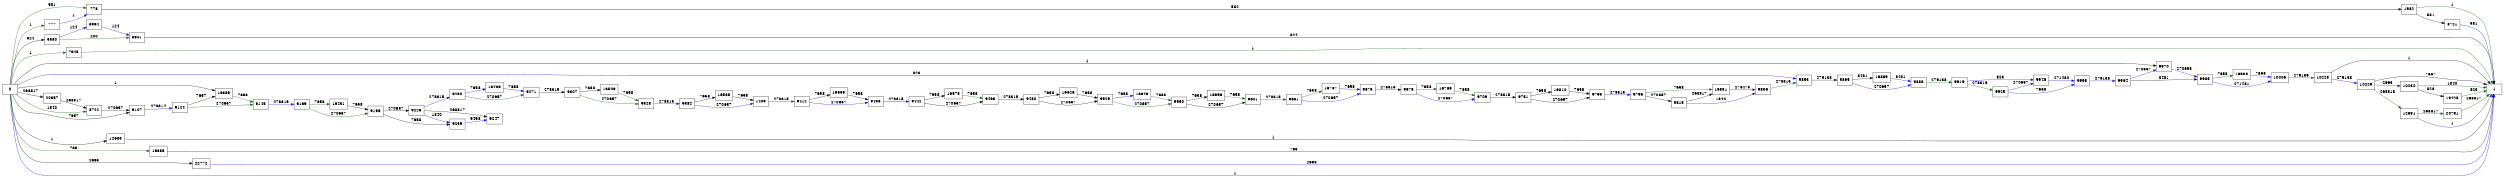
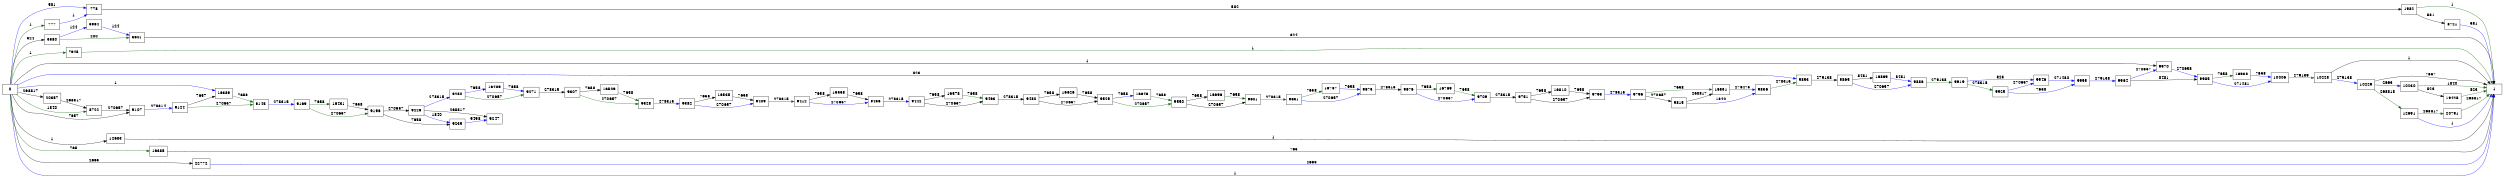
(23, 22) -> (23, 22)
(115, 85) -> (115, 85)
(761, 102) -> (761, 102)
